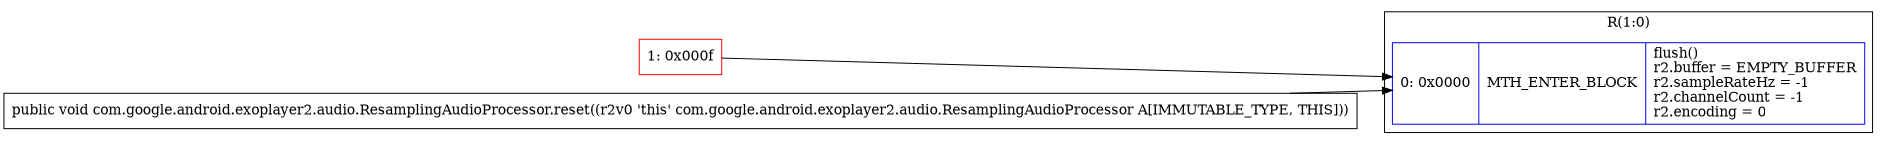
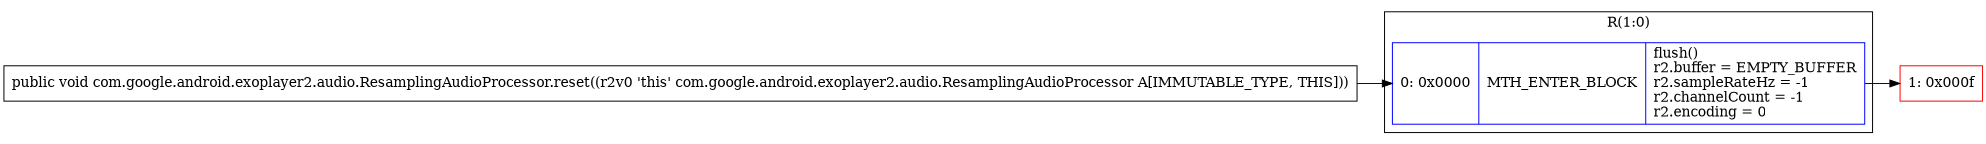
(1052, 67) -> (1879, 83)
